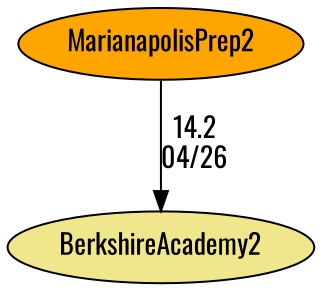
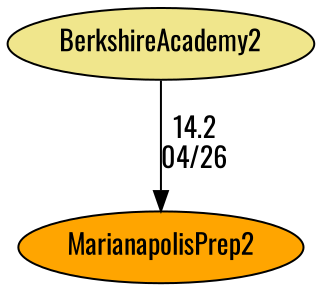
(161, 136) -> (161, 136)
